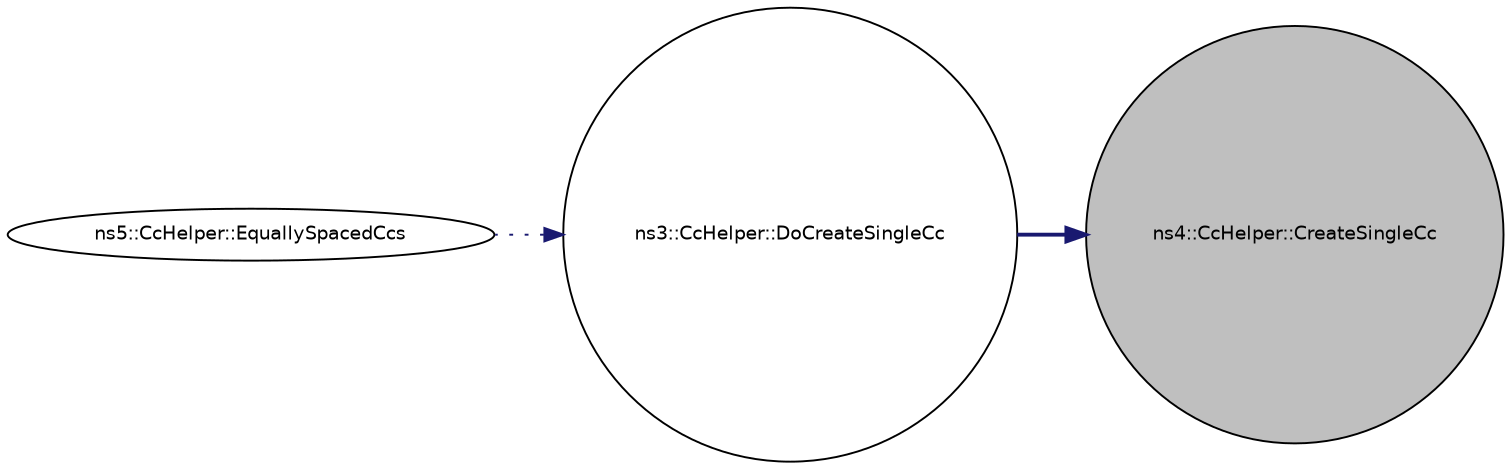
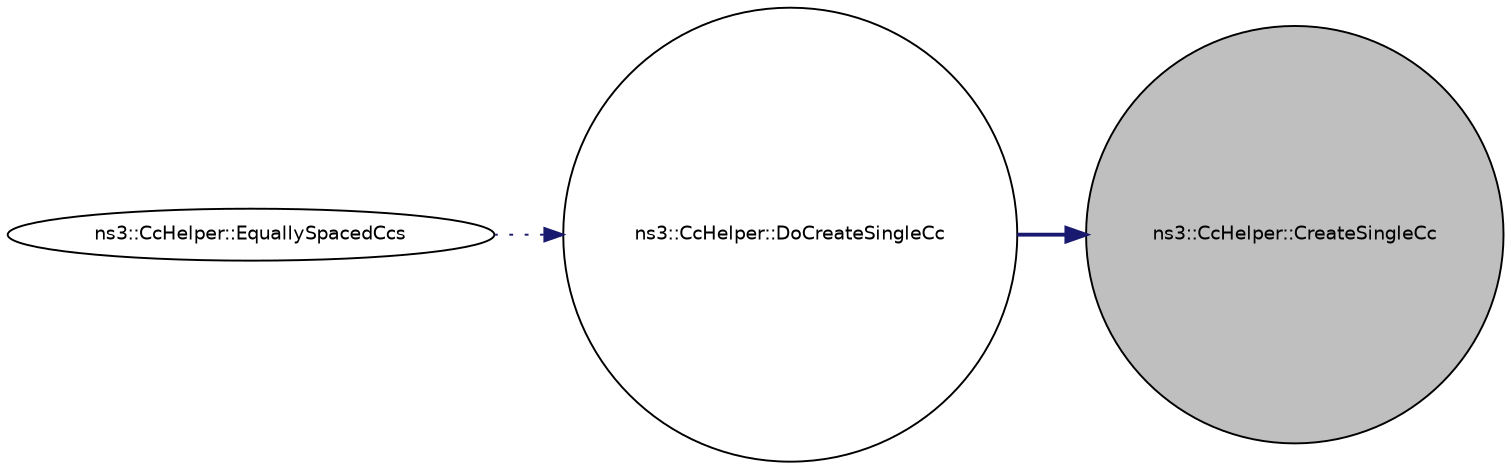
(251, 235) -> (251, 235)
(1295, 235) -> (1295, 235)
